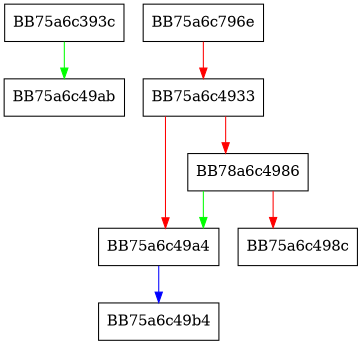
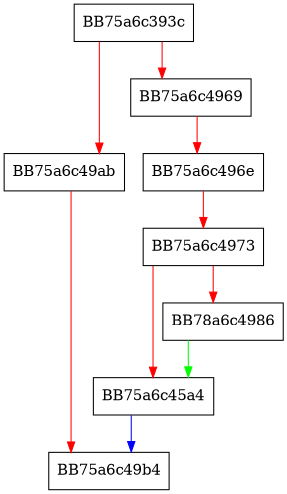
(203, 23) -> (203, 172)
(64, 55) -> (99, 92)
none -> (191, 98)
(203, 98) -> (203, 247)
(159, 247) -> (154, 396)
(298, 247) -> none
none -> (71, 316)
